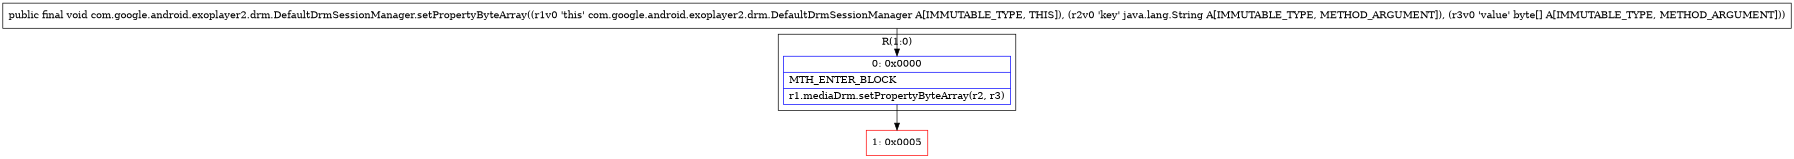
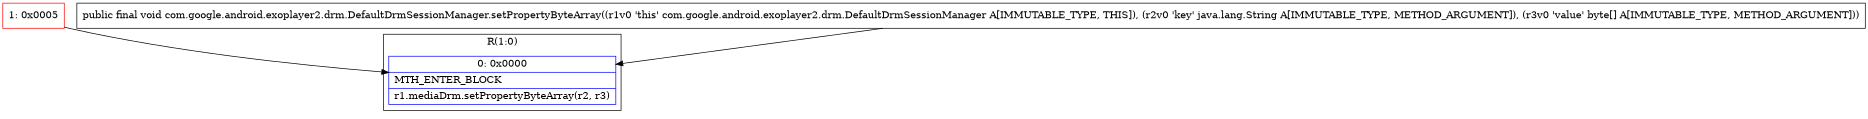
(897, 115) -> (222, 55)
